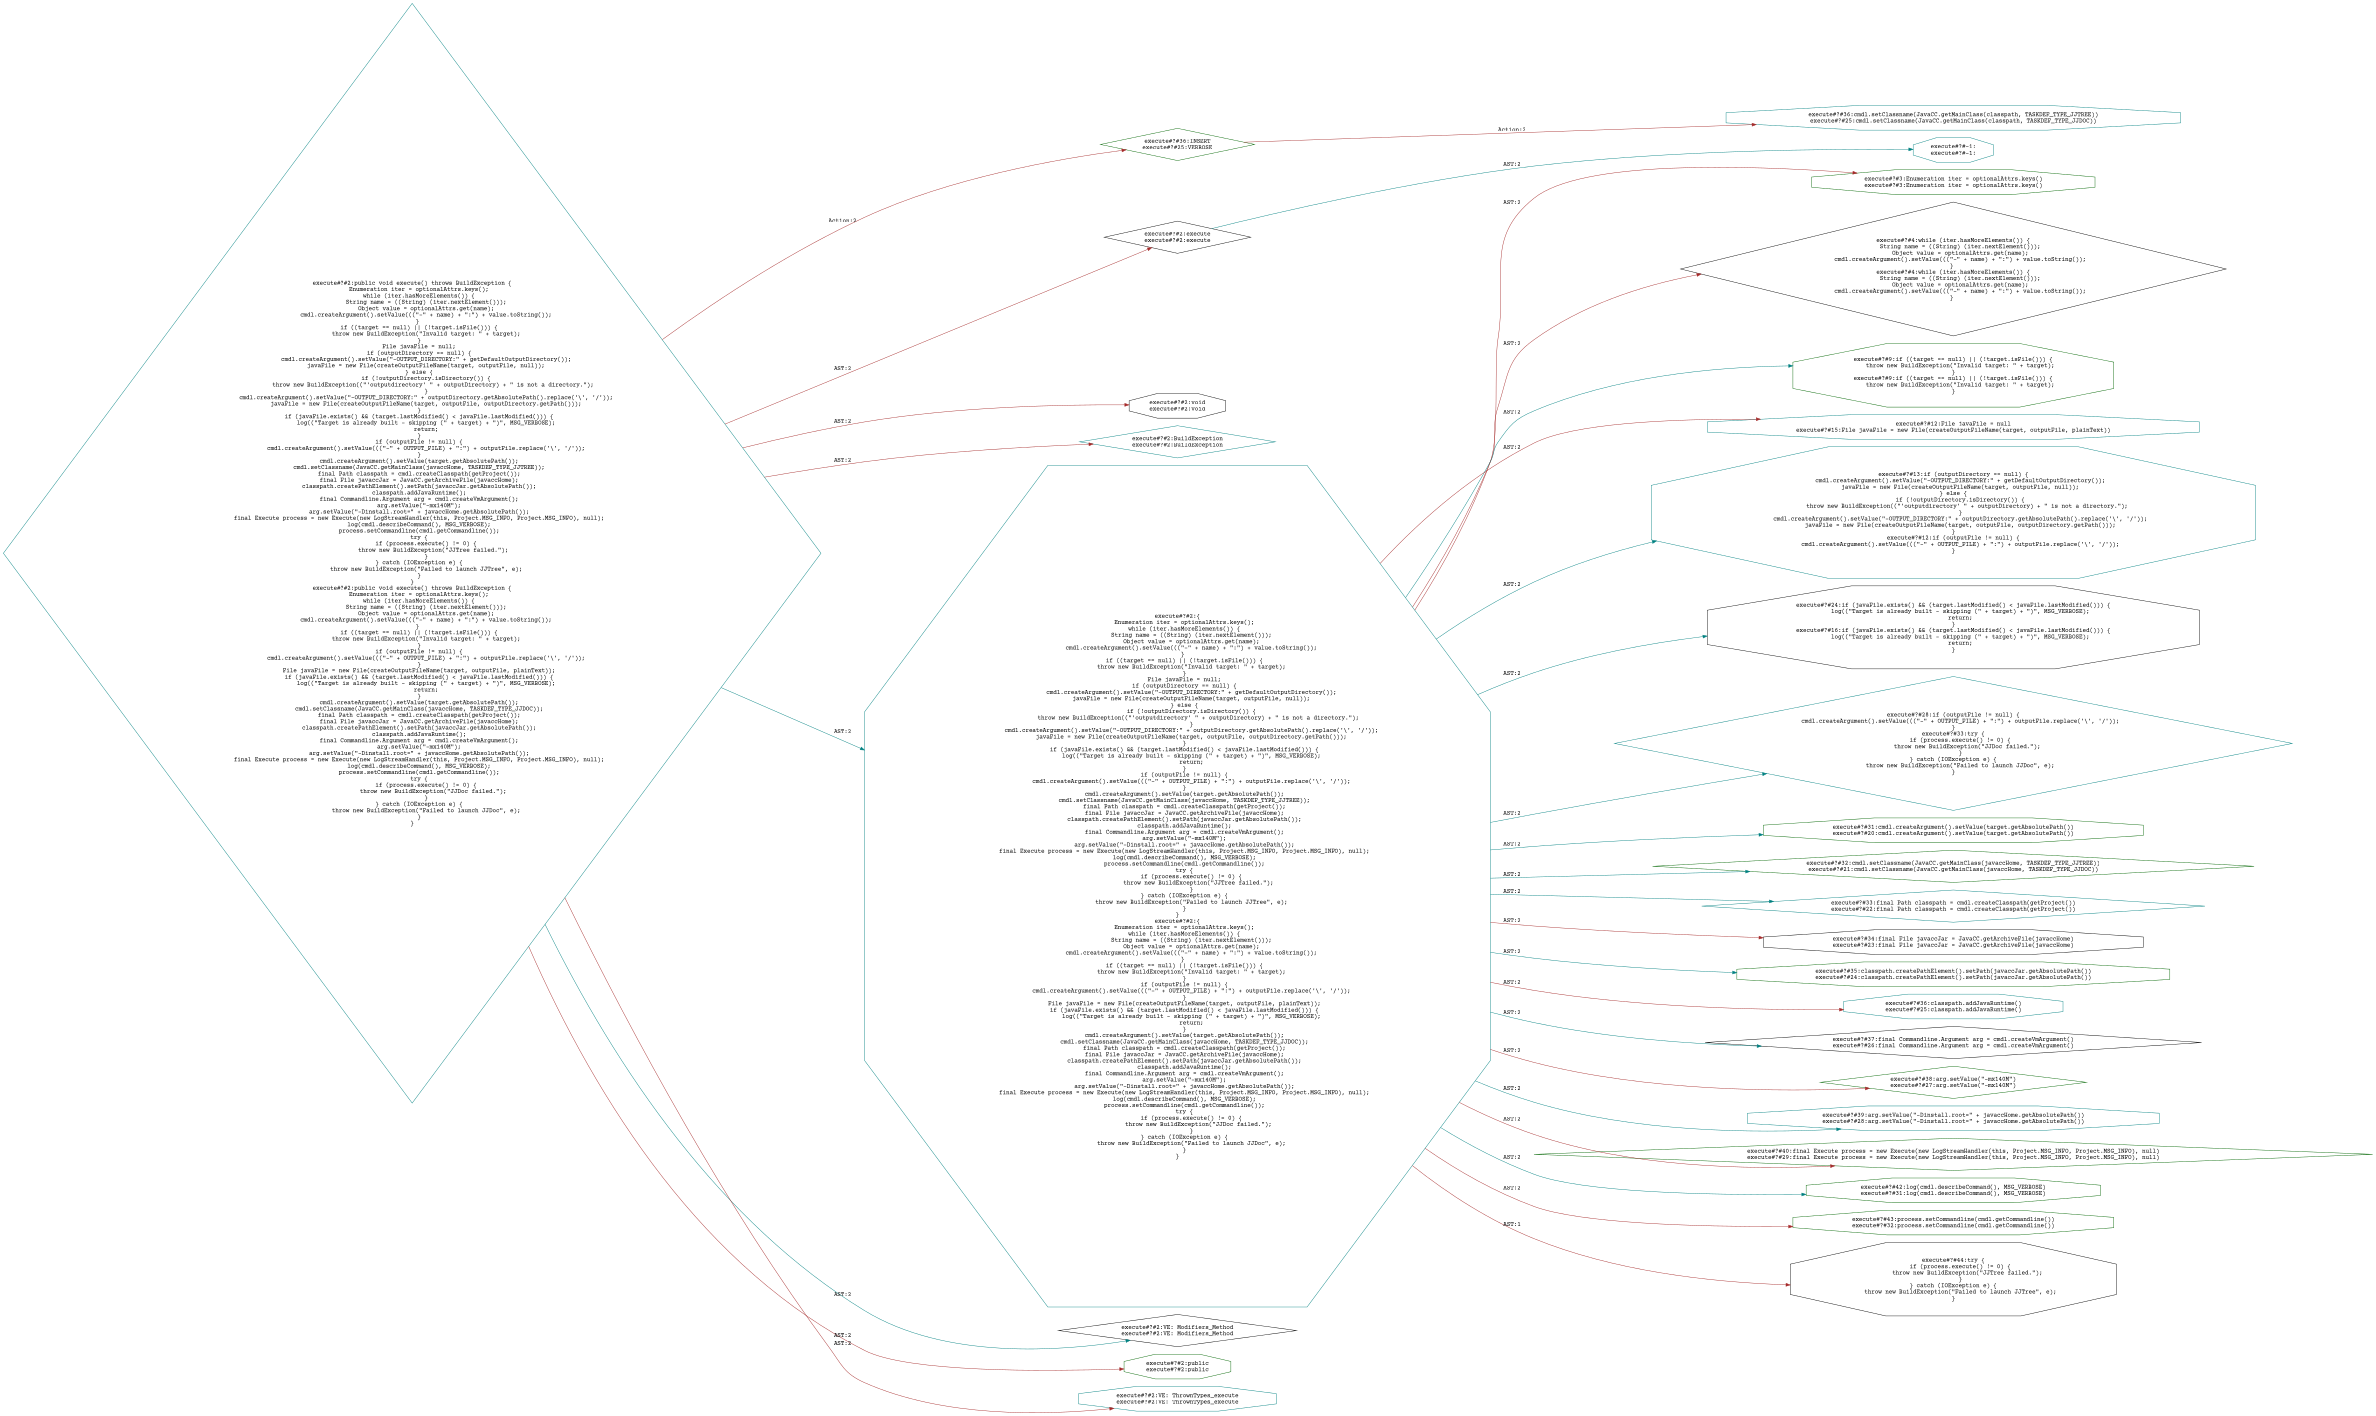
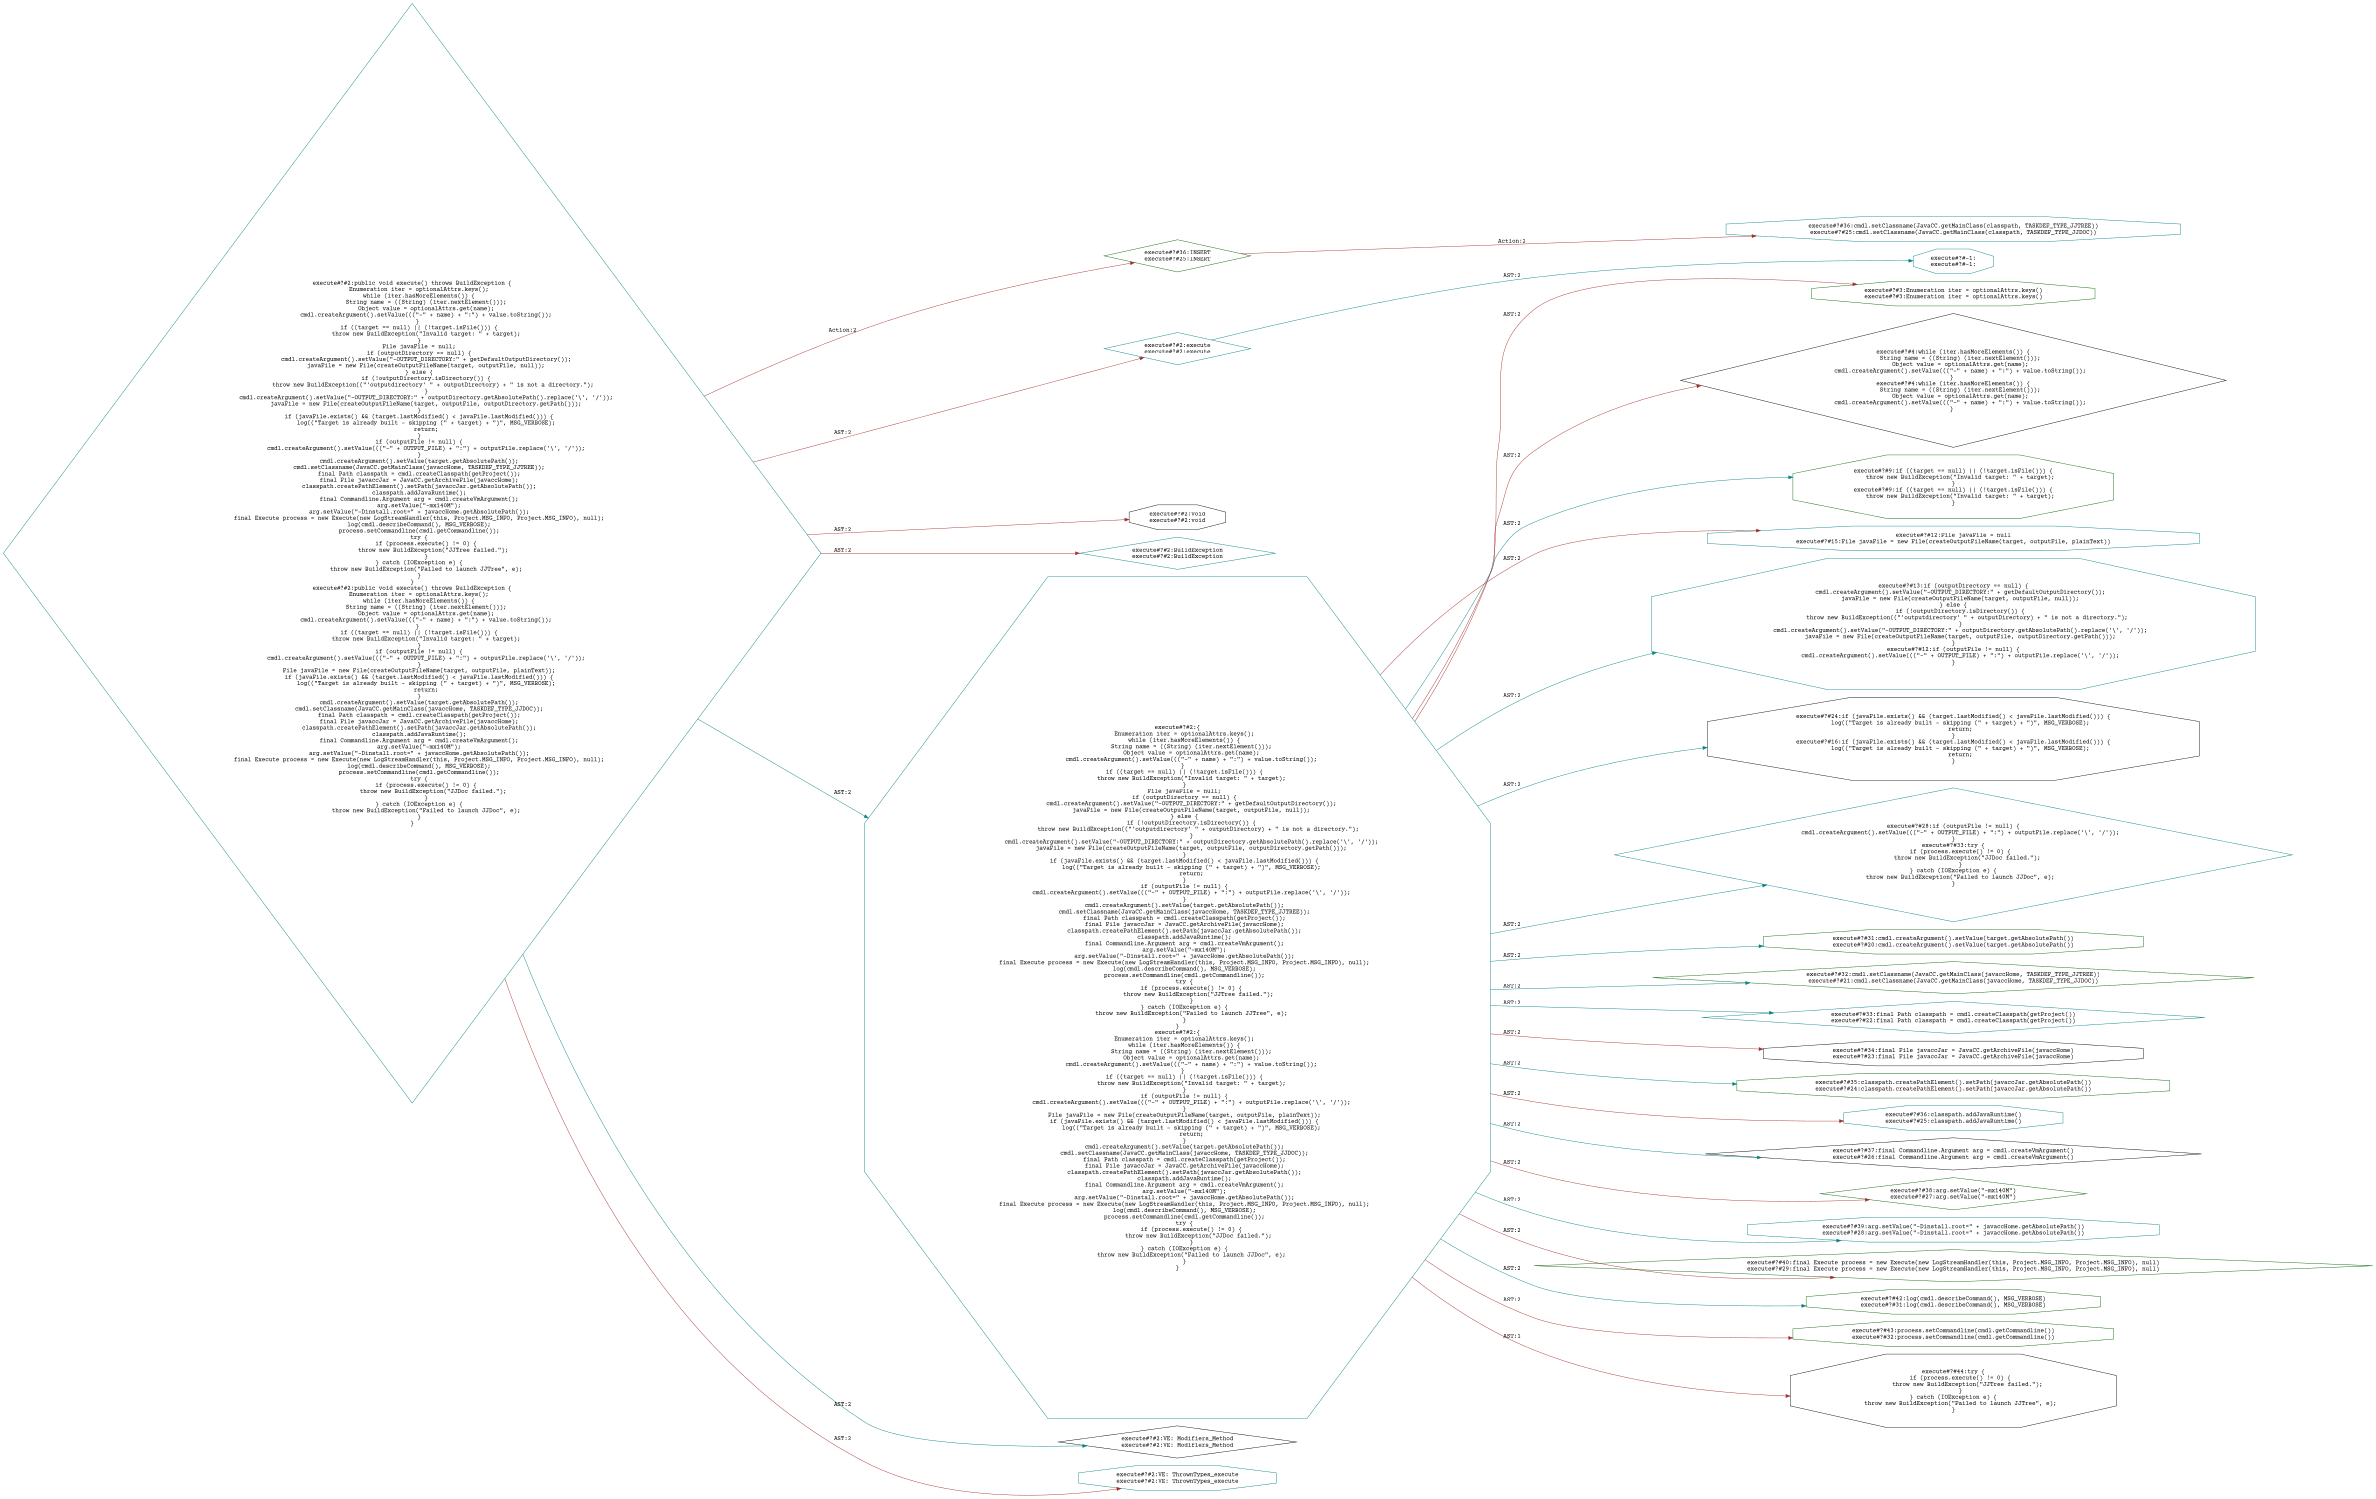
(1177, 144) -> (1177, 256)
(1177, 237) -> (1177, 349)
(1177, 1367) -> none
